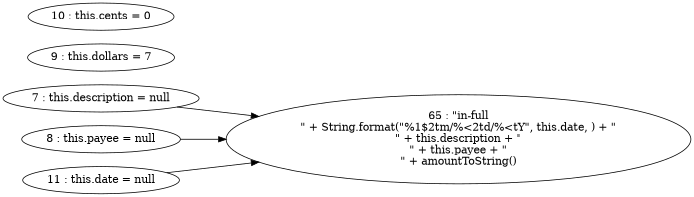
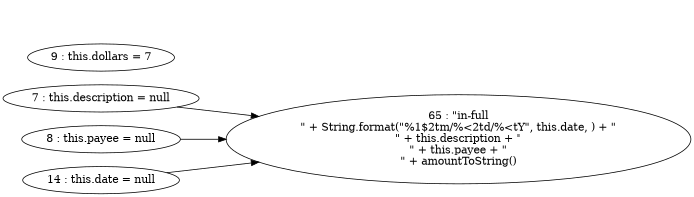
(101, 17) -> none
(101, 180) -> (101, 180)
